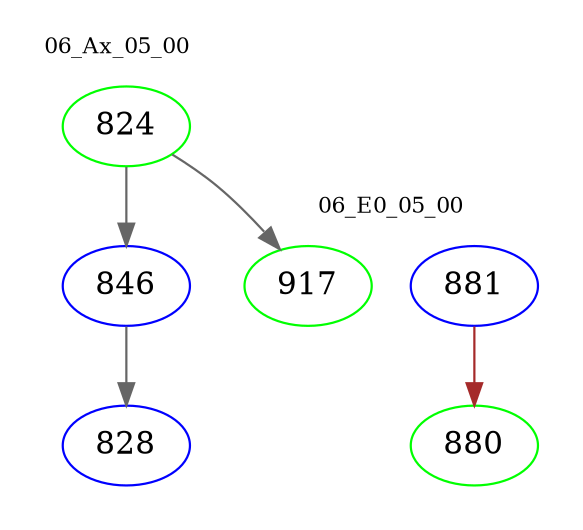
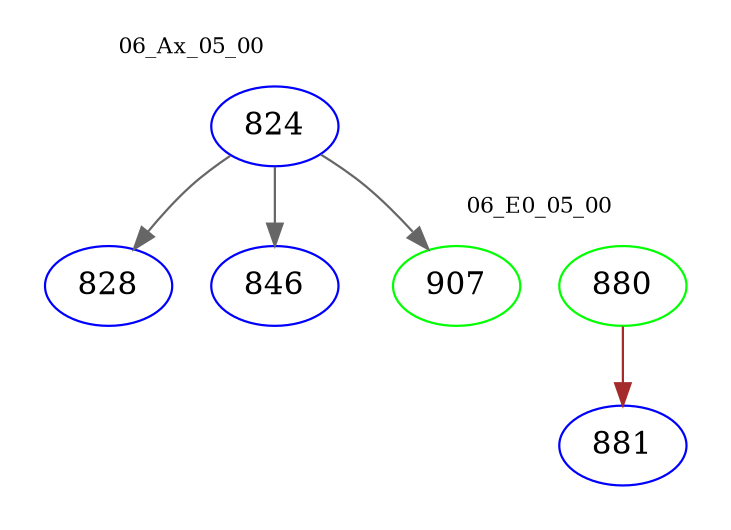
(126, 126) -> (275, 126)
(308, 286) -> (457, 286)
(126, 355) -> (186, 190)
(474, 355) -> (623, 355)
